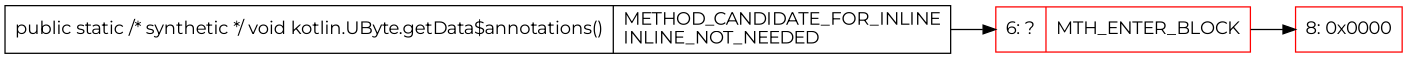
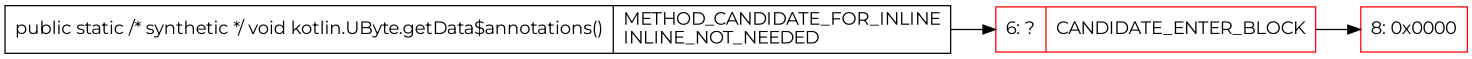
(1148, 29) -> (1181, 29)
